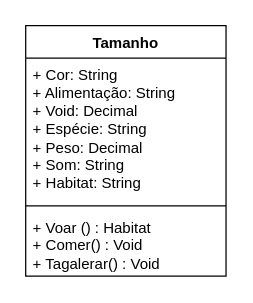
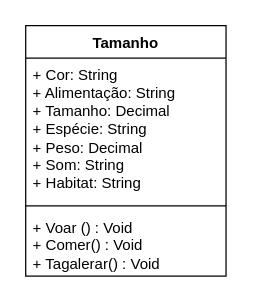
(110, 130) -> (110, 130)
(105, 246) -> (105, 246)
